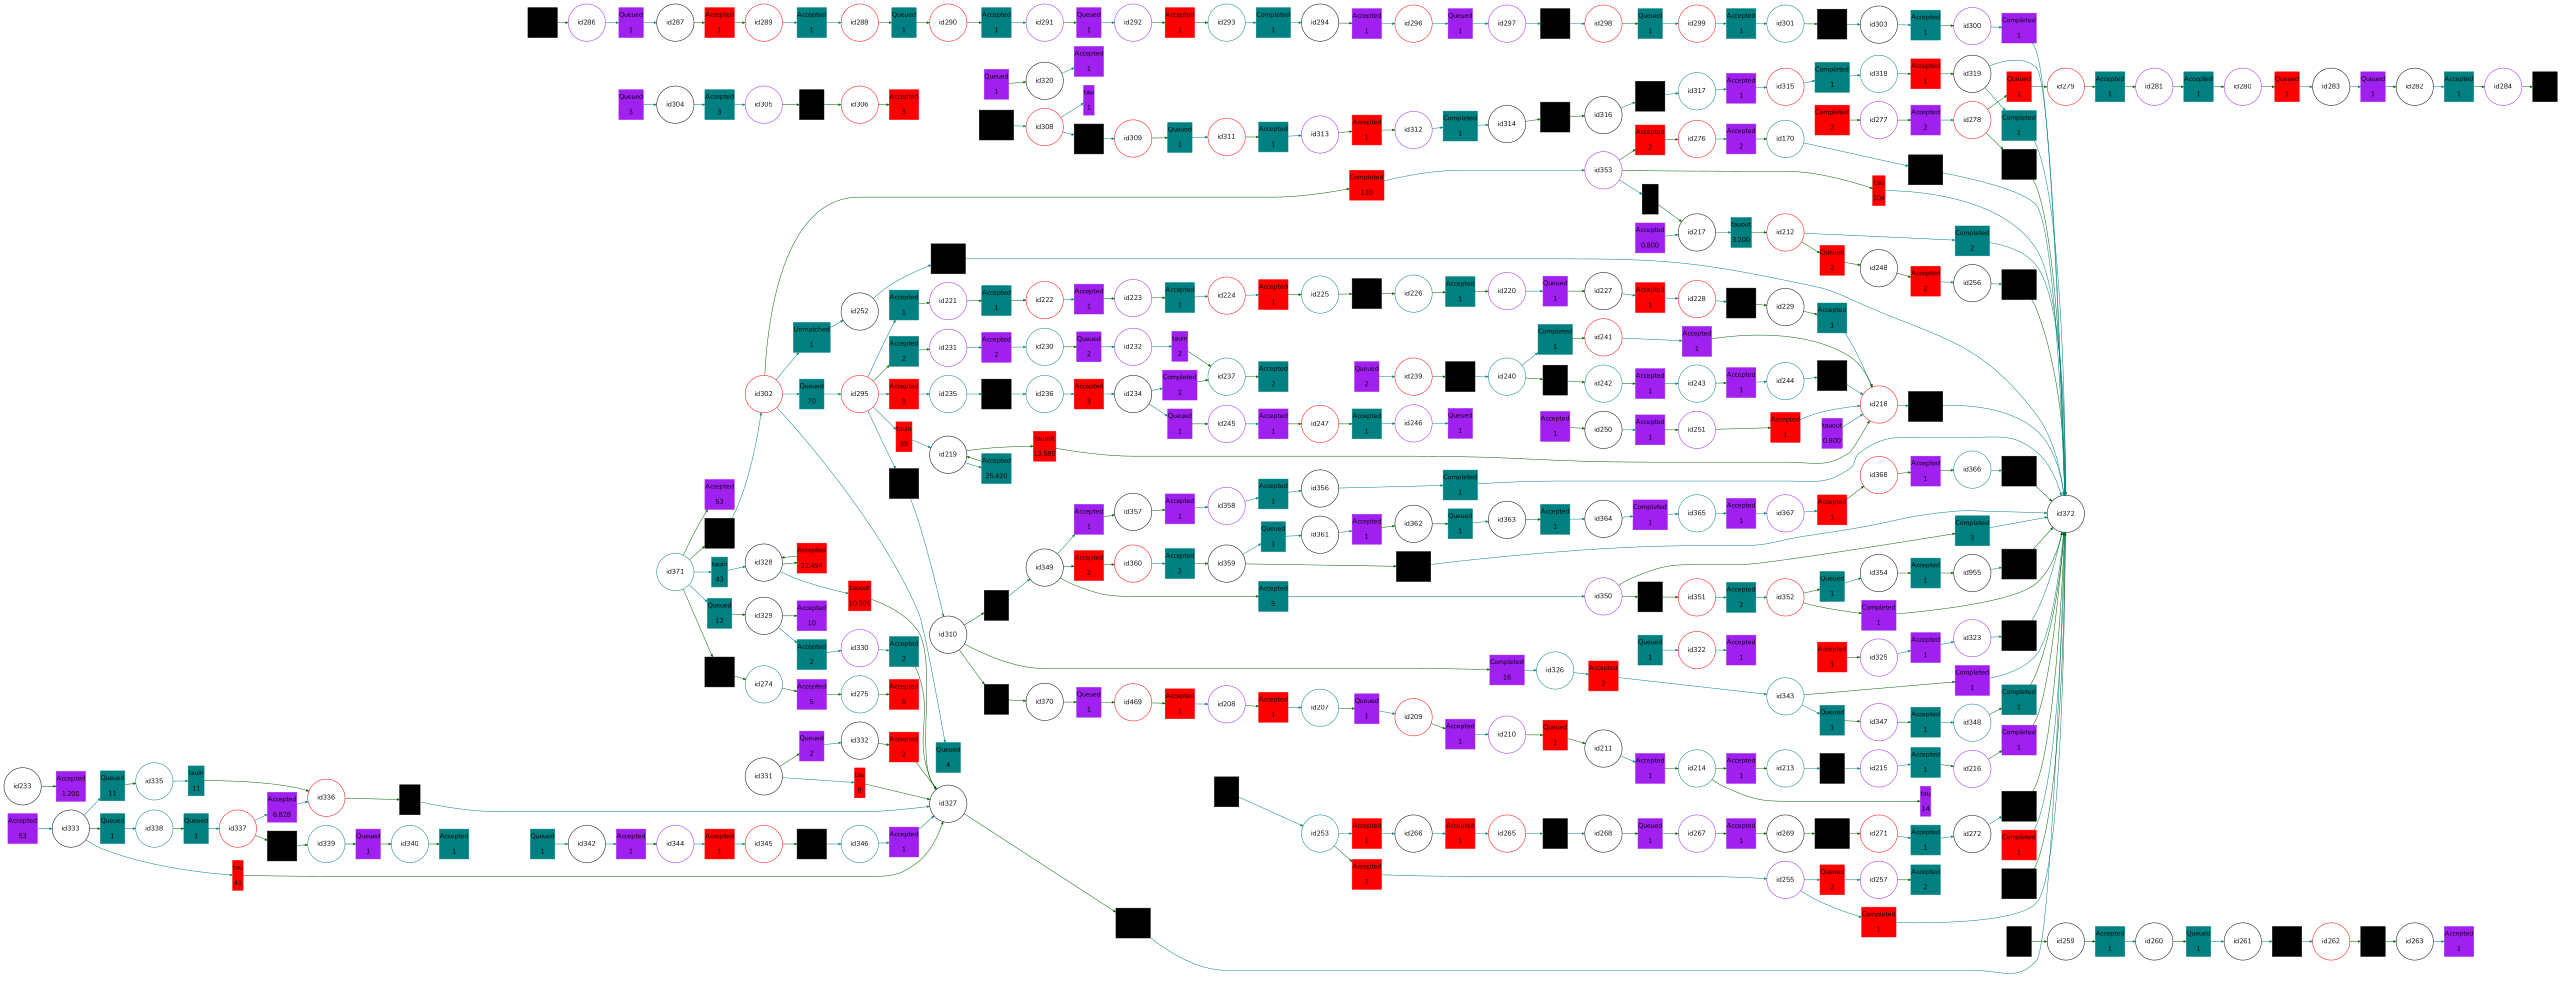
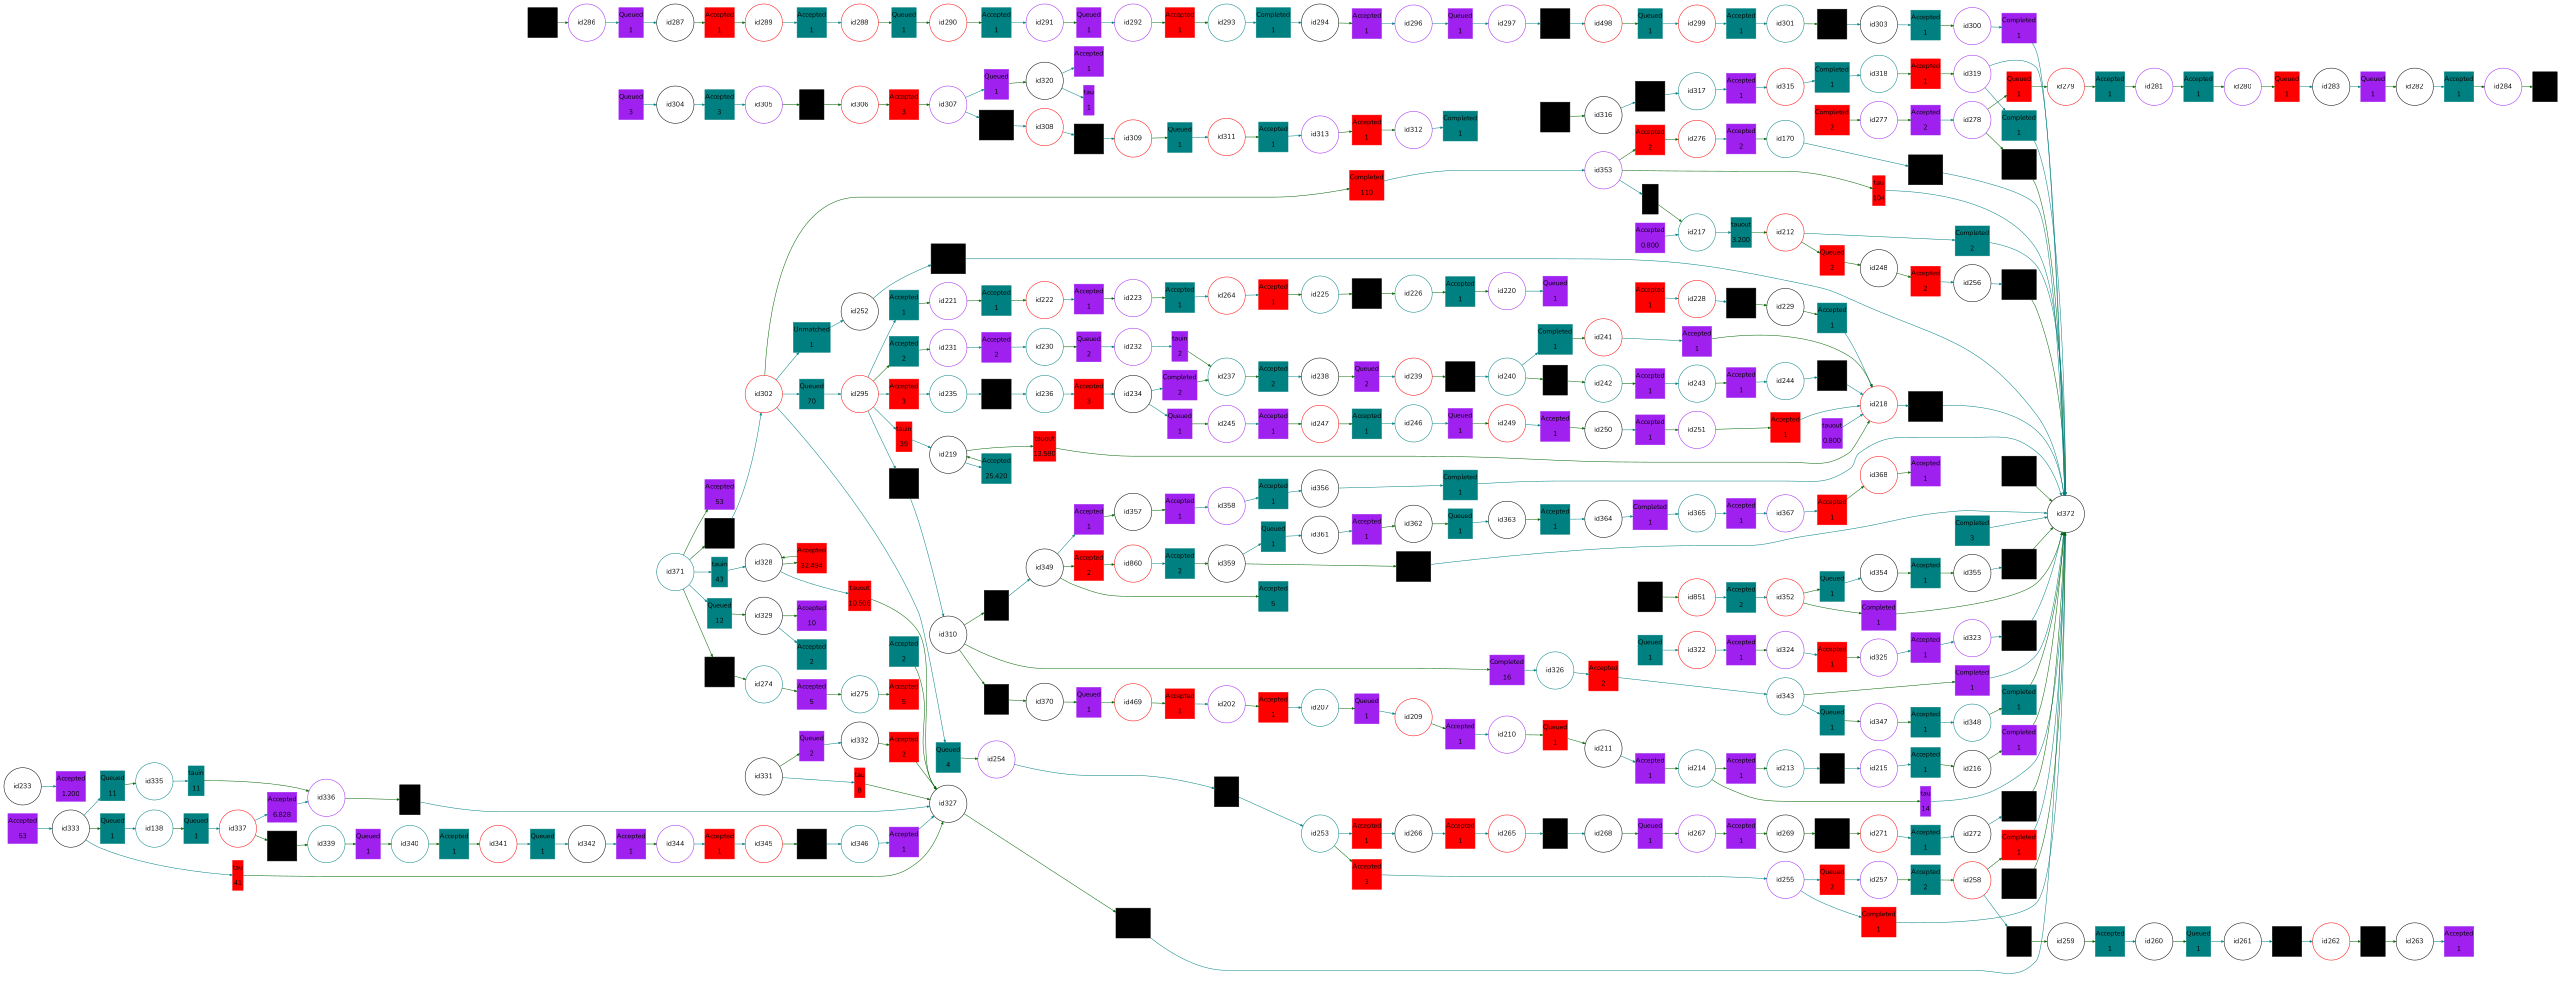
(1414, 24) -> (1414, 24)
(1603, 24) -> (1603, 24)
(1972, 74) -> (1972, 74)
none -> (948, 105)
(1071, 111) -> (1072, 93)
(1972, 120) -> (1972, 120)
(1507, 124) -> none
(1697, 232) -> (1697, 232)
(1603, 291) -> none
(1227, 296) -> (1227, 296)
none -> (1320, 377)
(1414, 423) -> (1414, 423)
none -> (1507, 423)
(1972, 470) -> none
(1133, 564) -> (1133, 564)
(1972, 573) -> (1972, 573)
(1603, 596) -> none
(1697, 597) -> (1697, 597)
(860, 648) -> none
none -> (1785, 650)
(1227, 704) -> (1227, 704)
none -> (2041, 748)
none -> (996, 759)
(1972, 769) -> (1972, 769)
(47, 786) -> (47, 786)
(326, 798) -> (326, 798)
(154, 829) -> (154, 829)
none -> (498, 844)
none -> (1972, 880)
